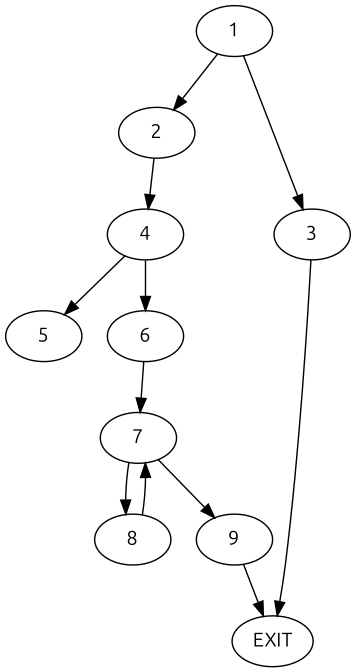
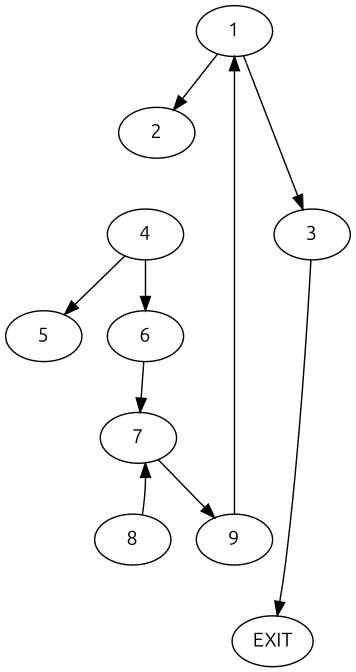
(152, 177) -> none
(127, 481) -> none
(251, 584) -> (234, 292)
